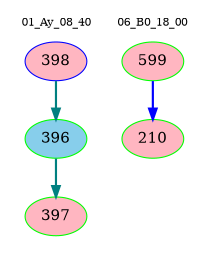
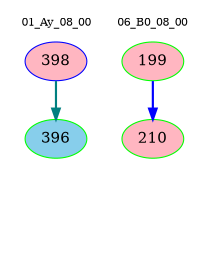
(57, 23) -> (57, 23)
(153, 23) -> (153, 23)
(153, 61) -> (153, 61)
(56, 216) -> none
